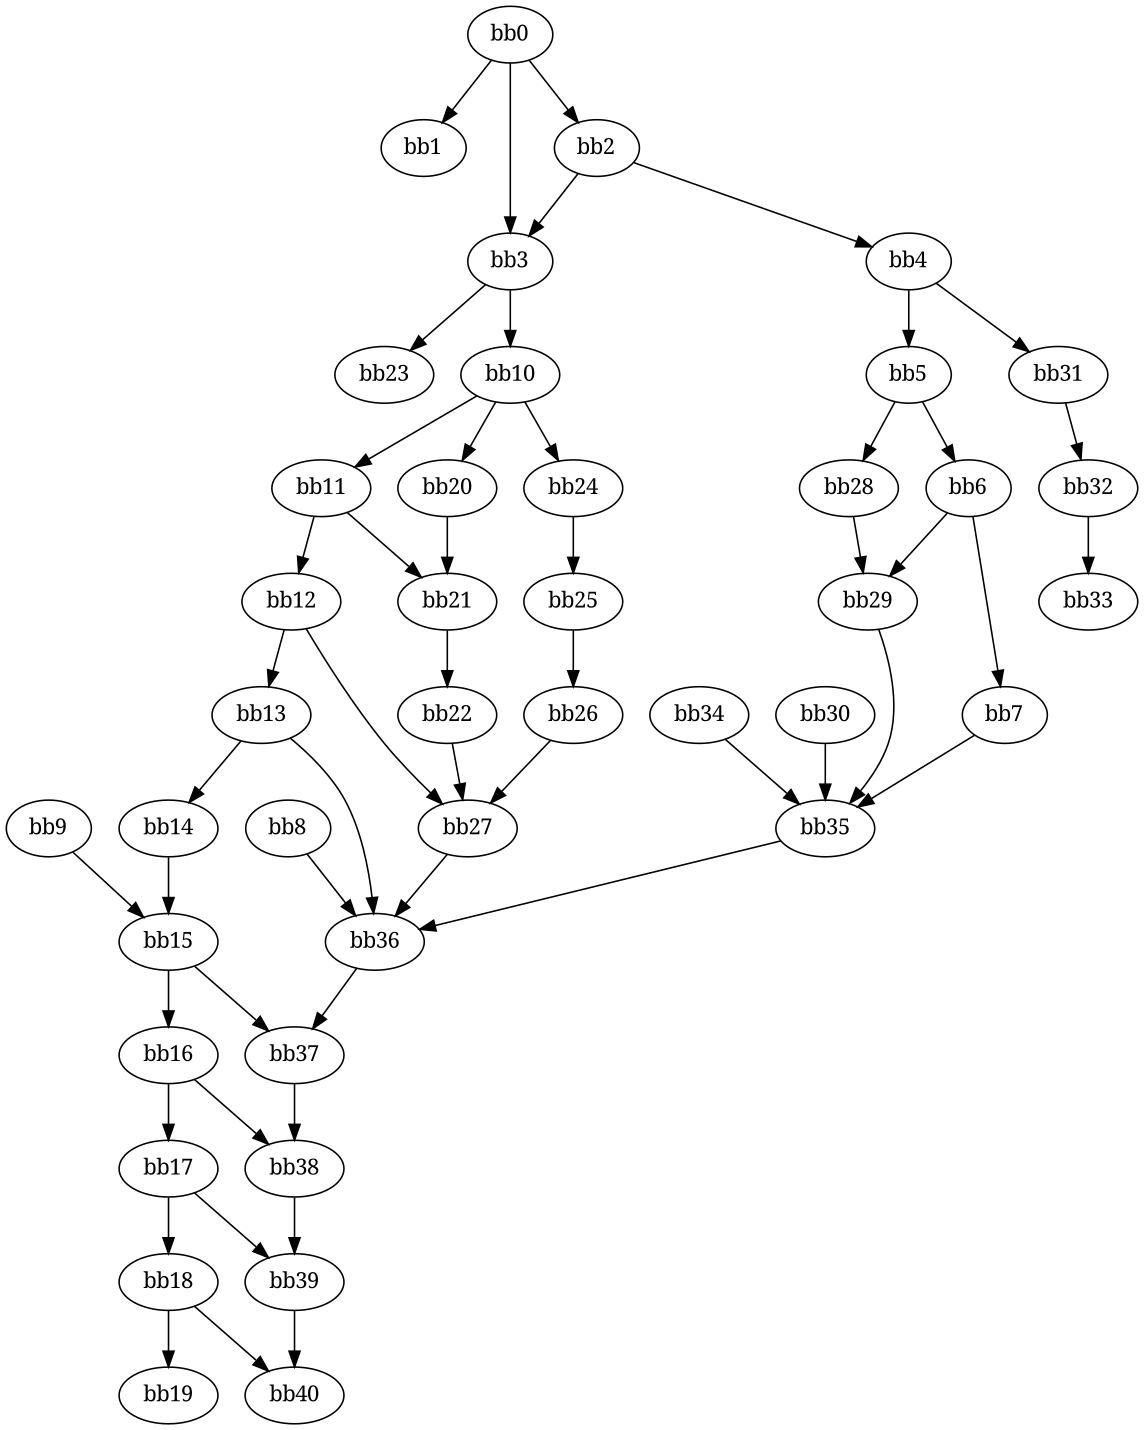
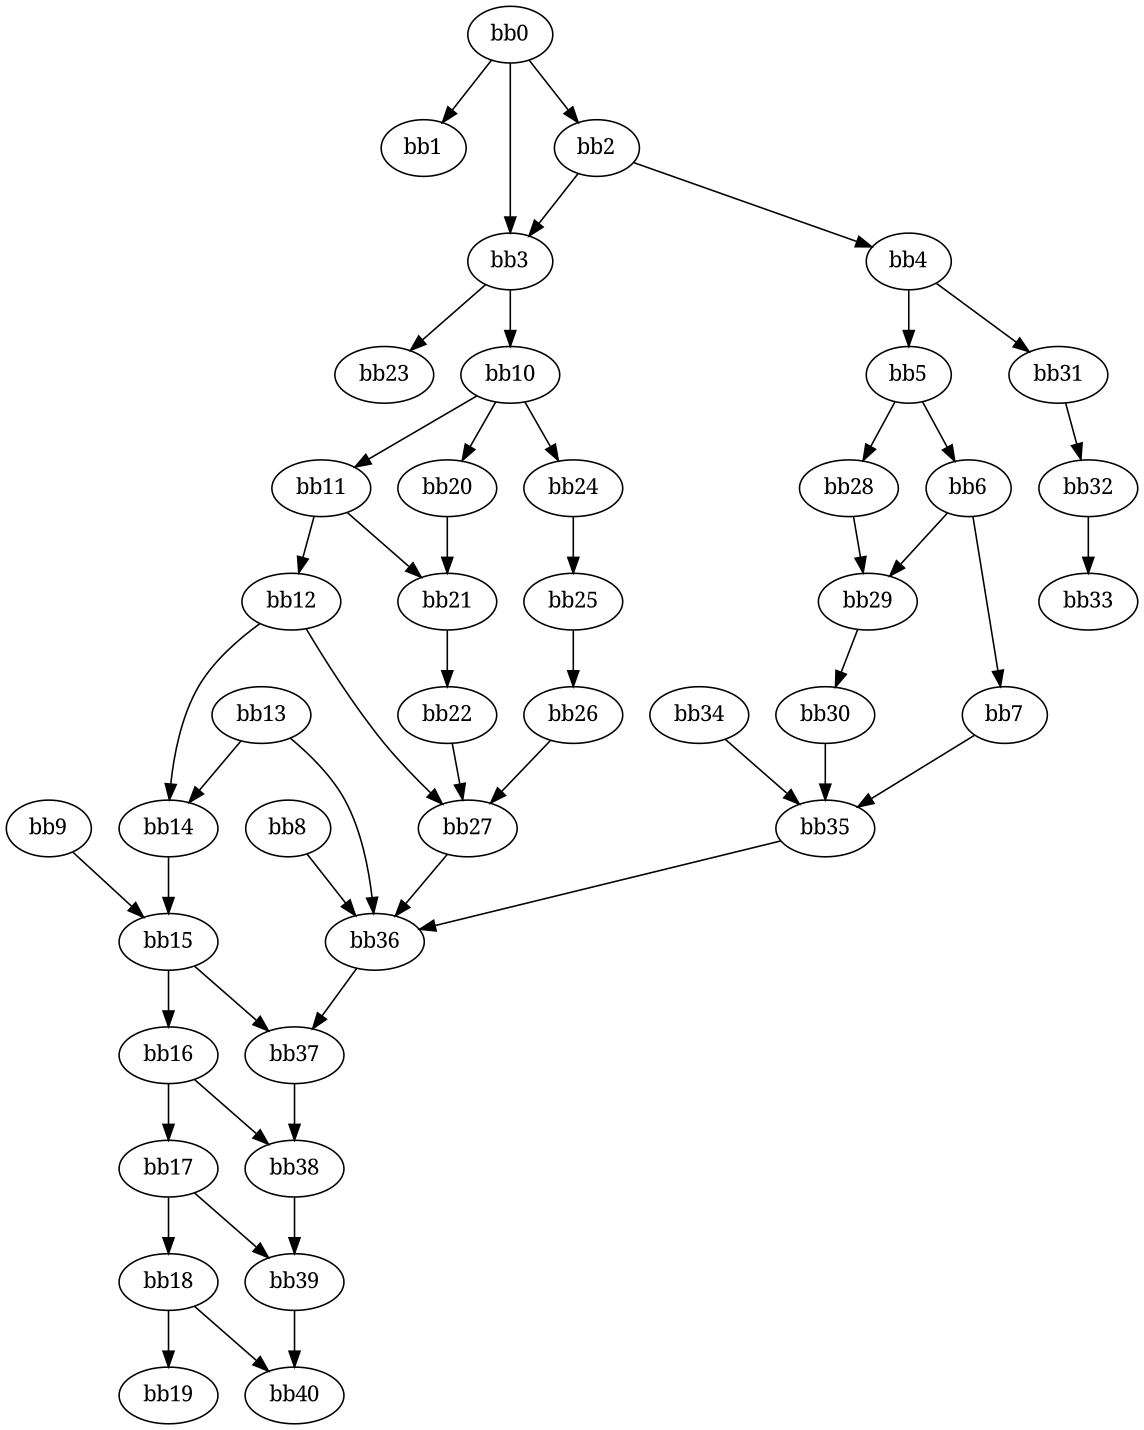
(279, 650) -> (195, 692)
(894, 714) -> (849, 651)
